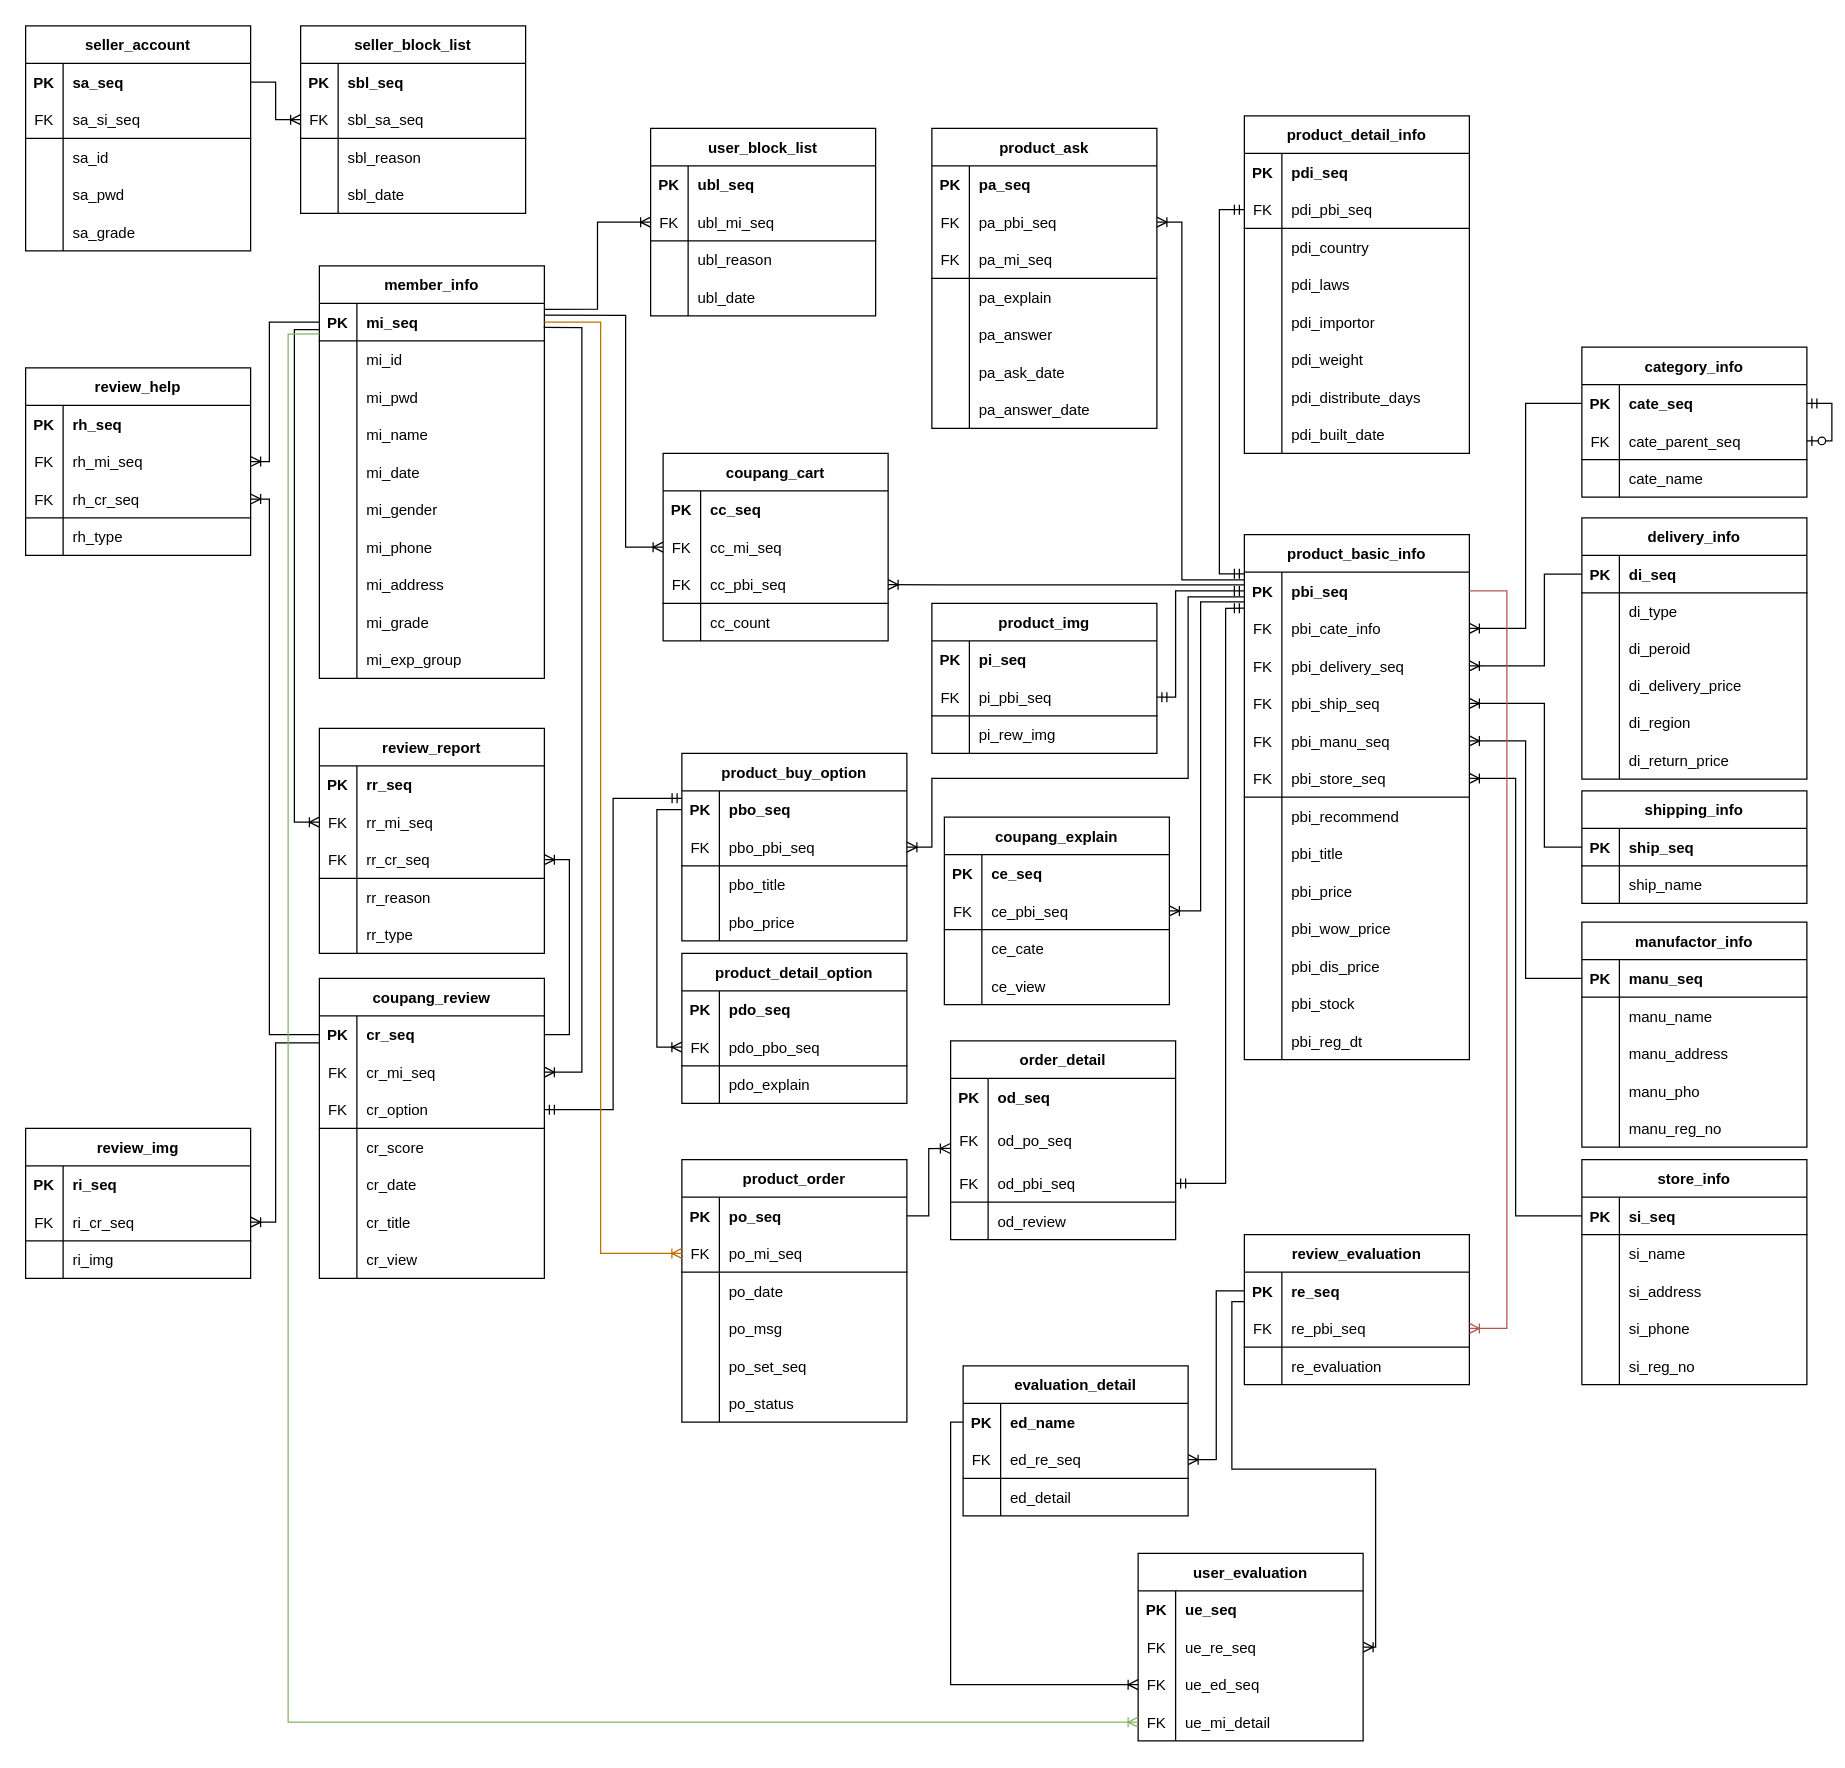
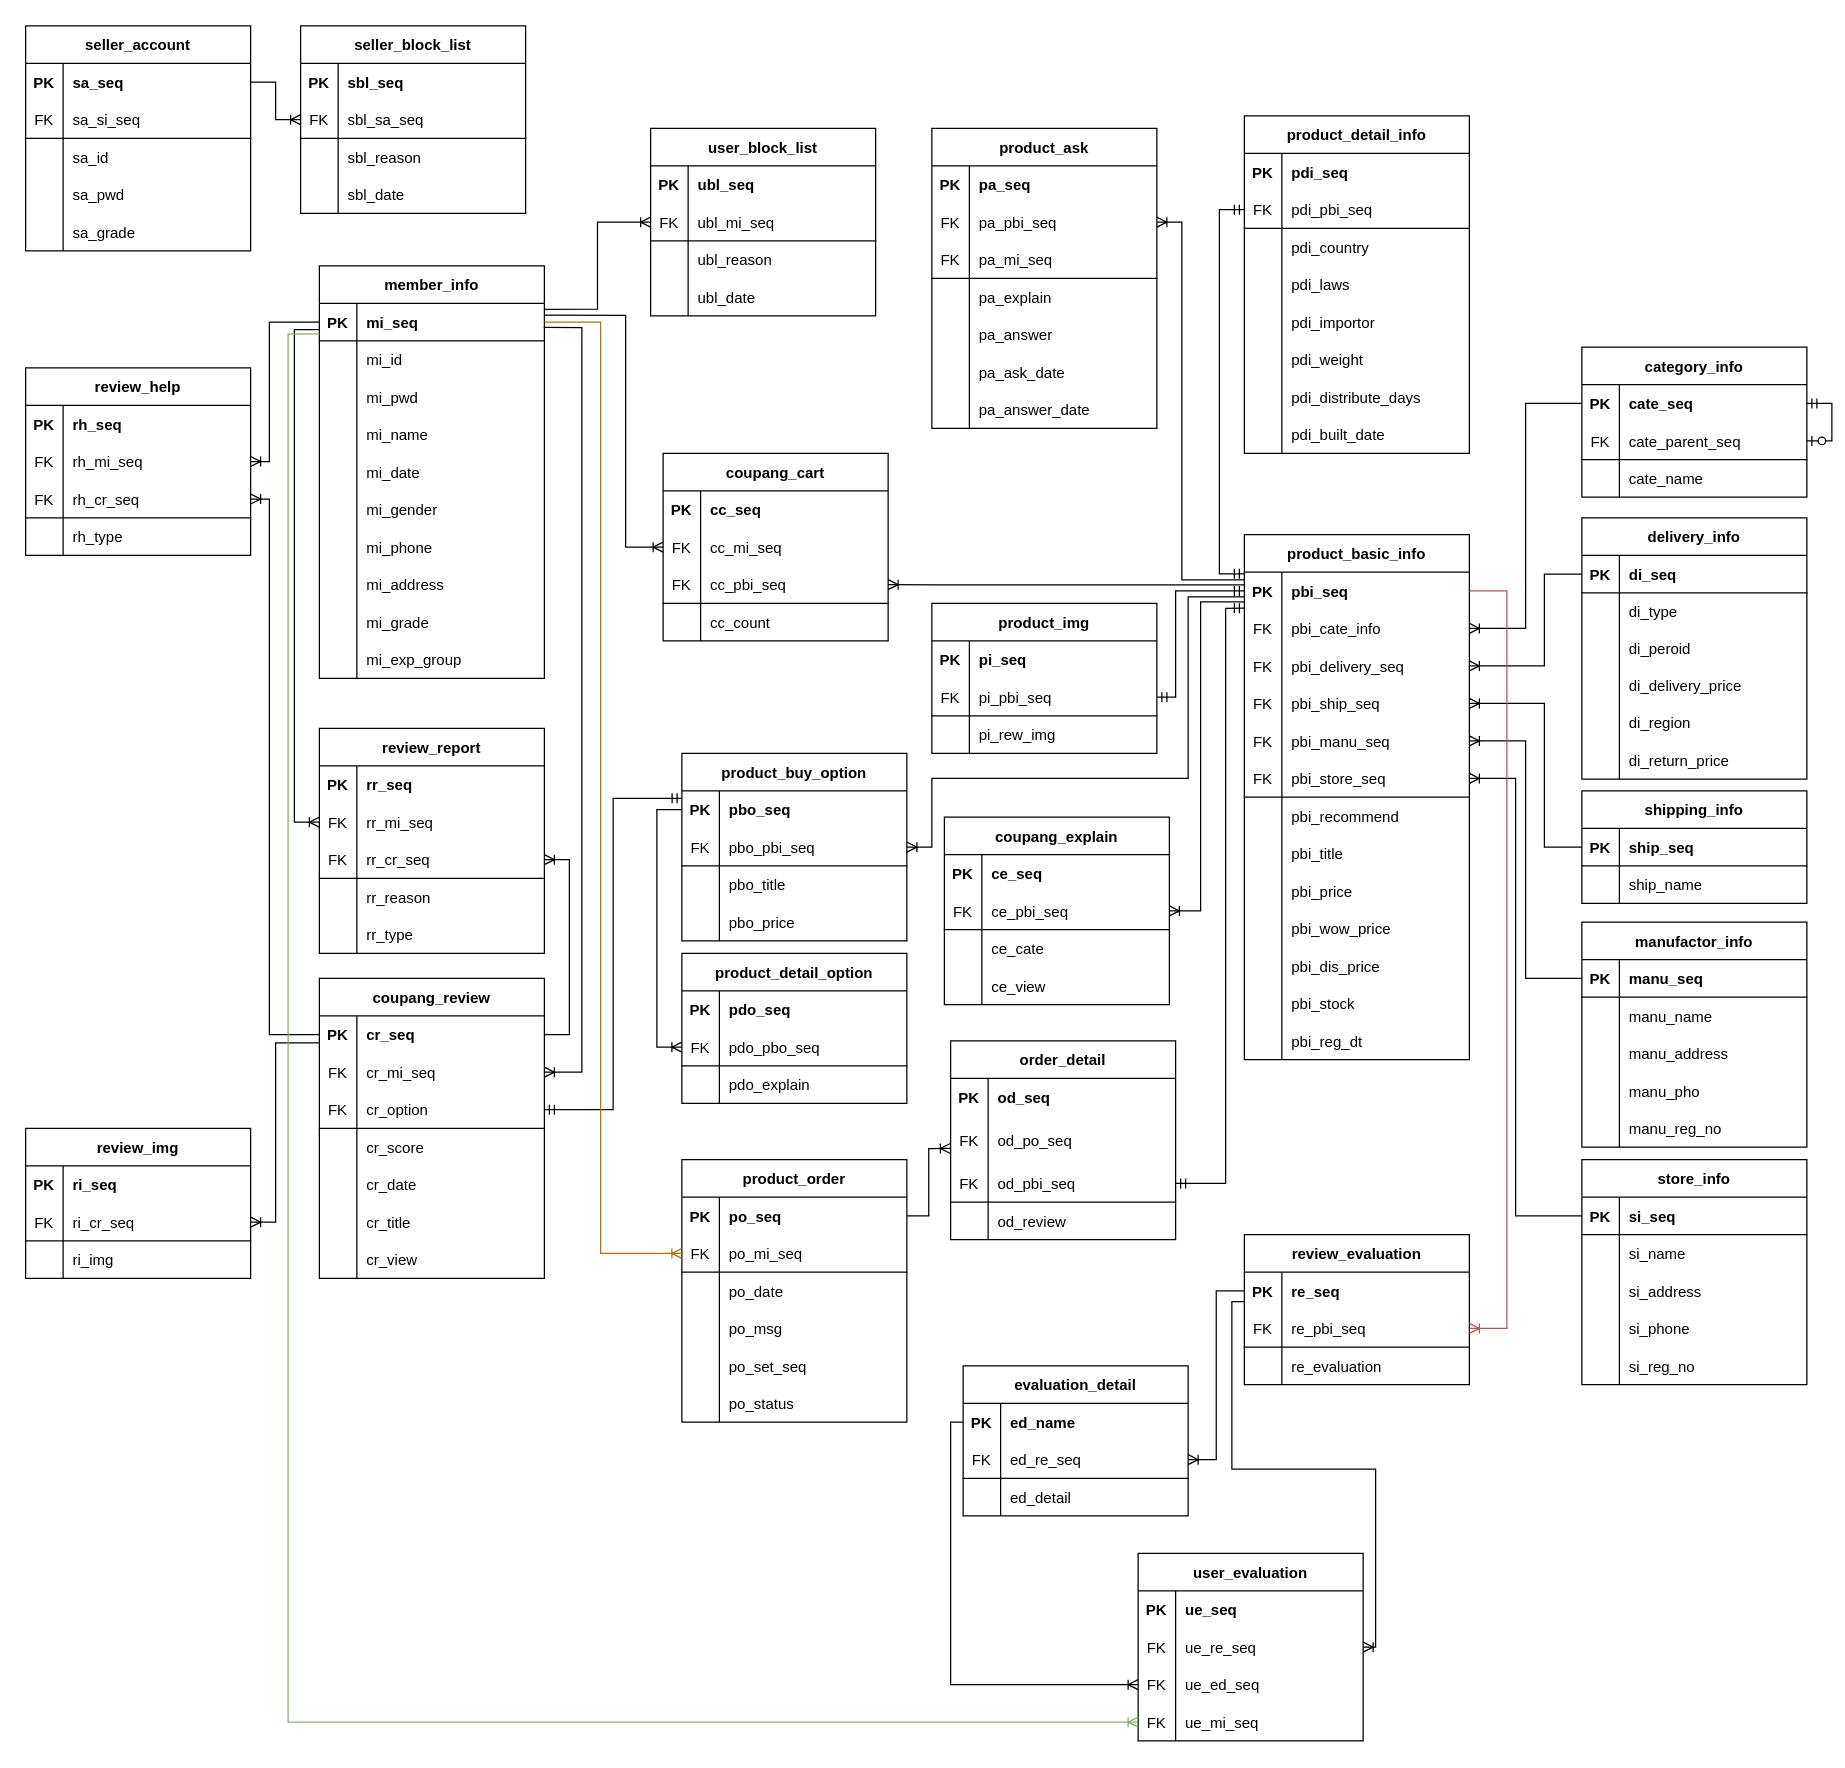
(1230, 1723) -> (1221, 1723)
